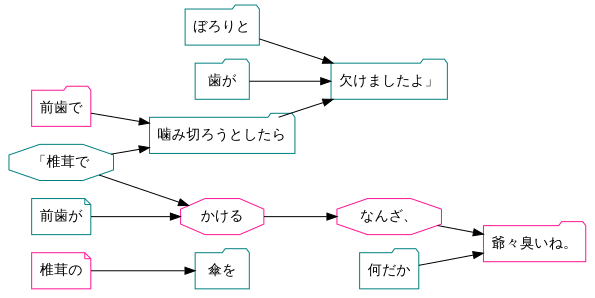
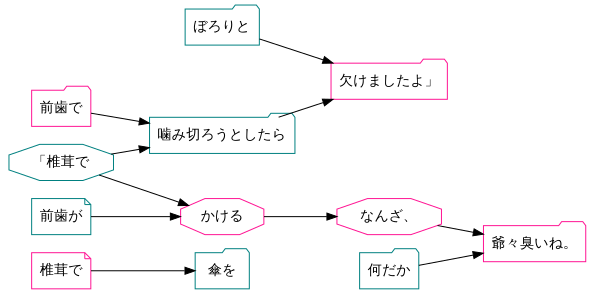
(222, 81) -> none
(389, 81) -> (389, 81)
(61, 271) -> (61, 271)
